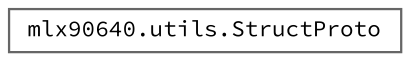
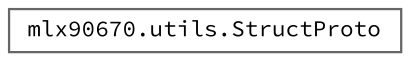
(205, 31) -> (205, 31)
